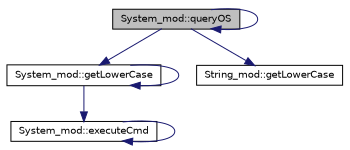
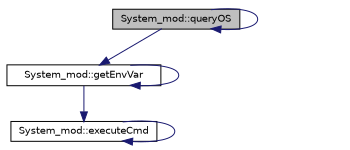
(84, 75) -> (84, 75)
(270, 75) -> none
